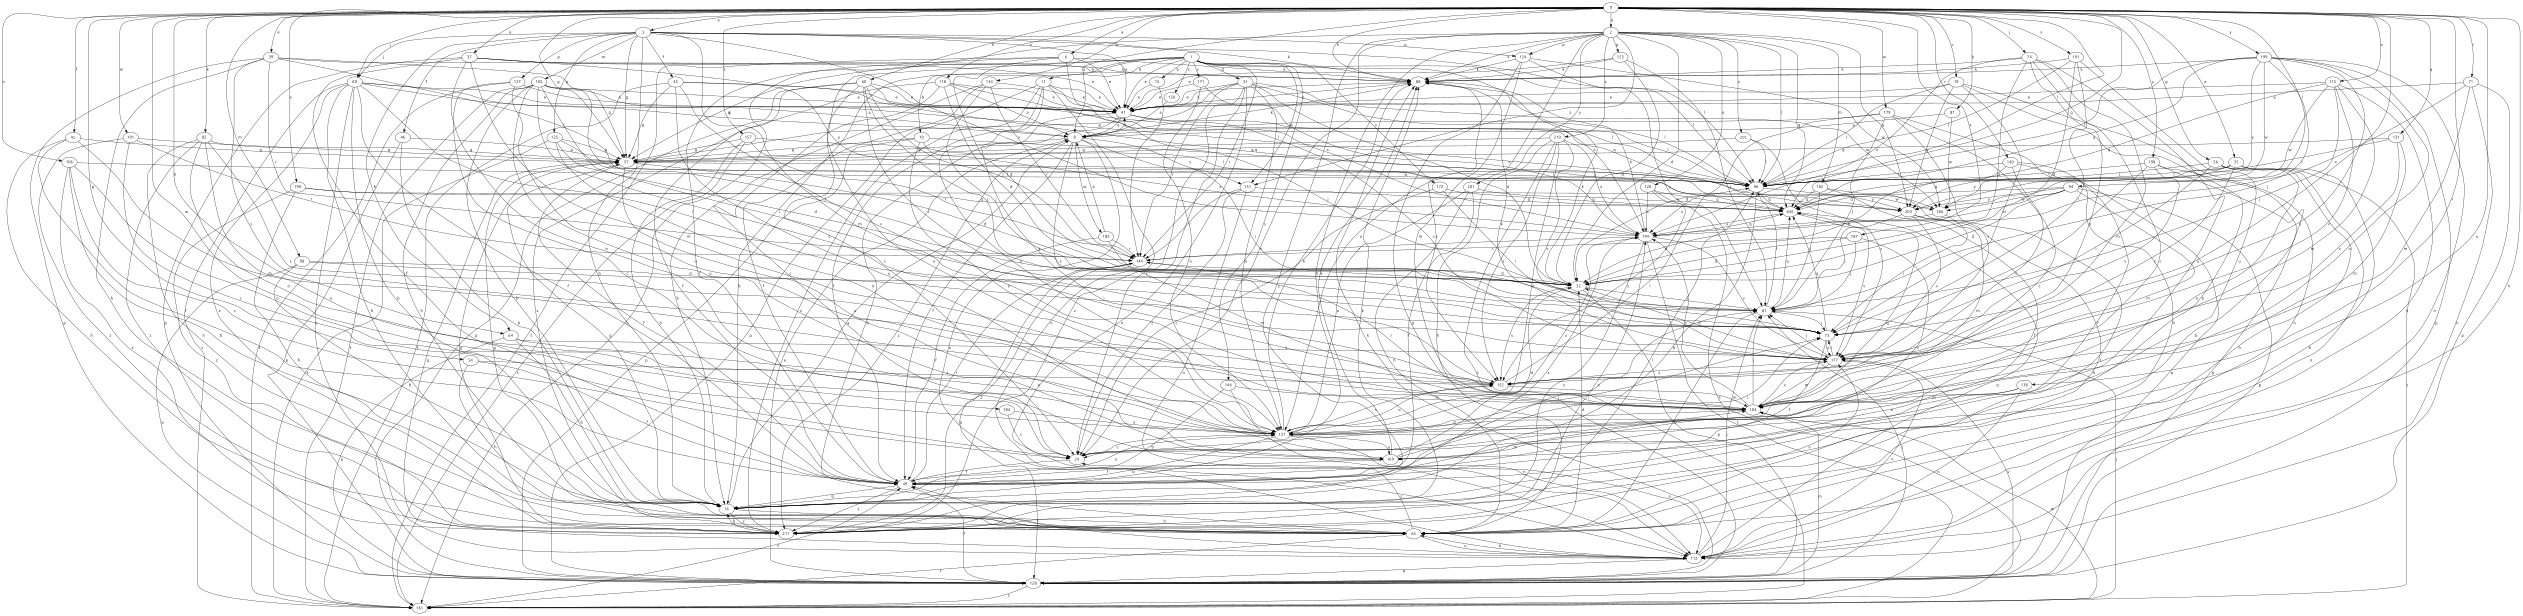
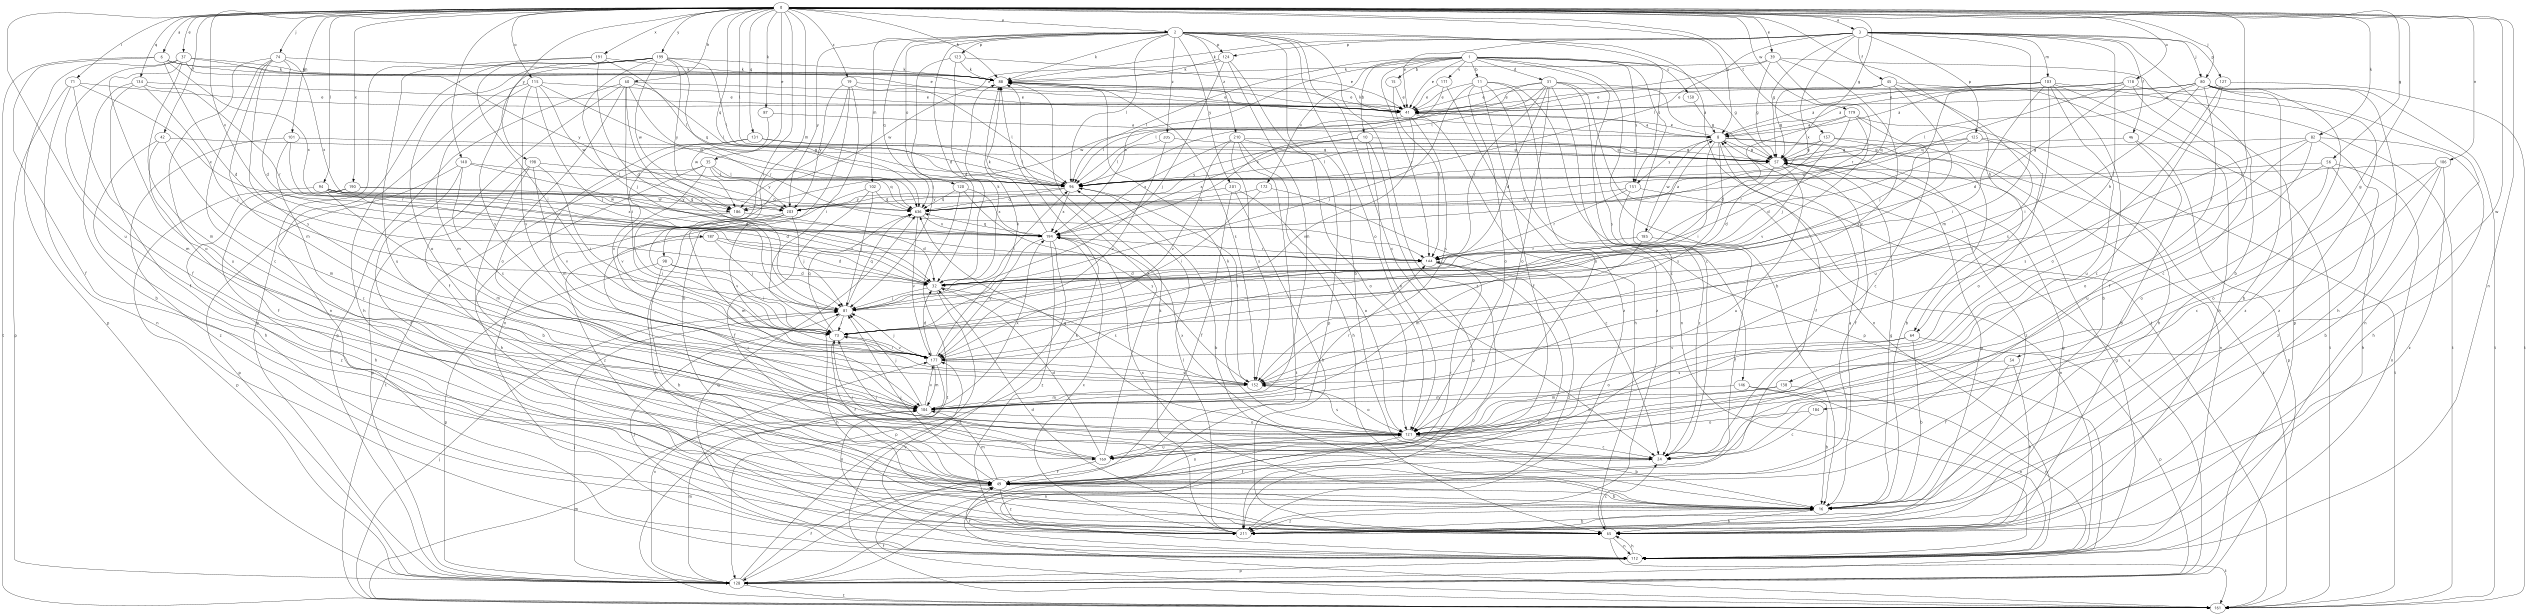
(557, 518) -> none
